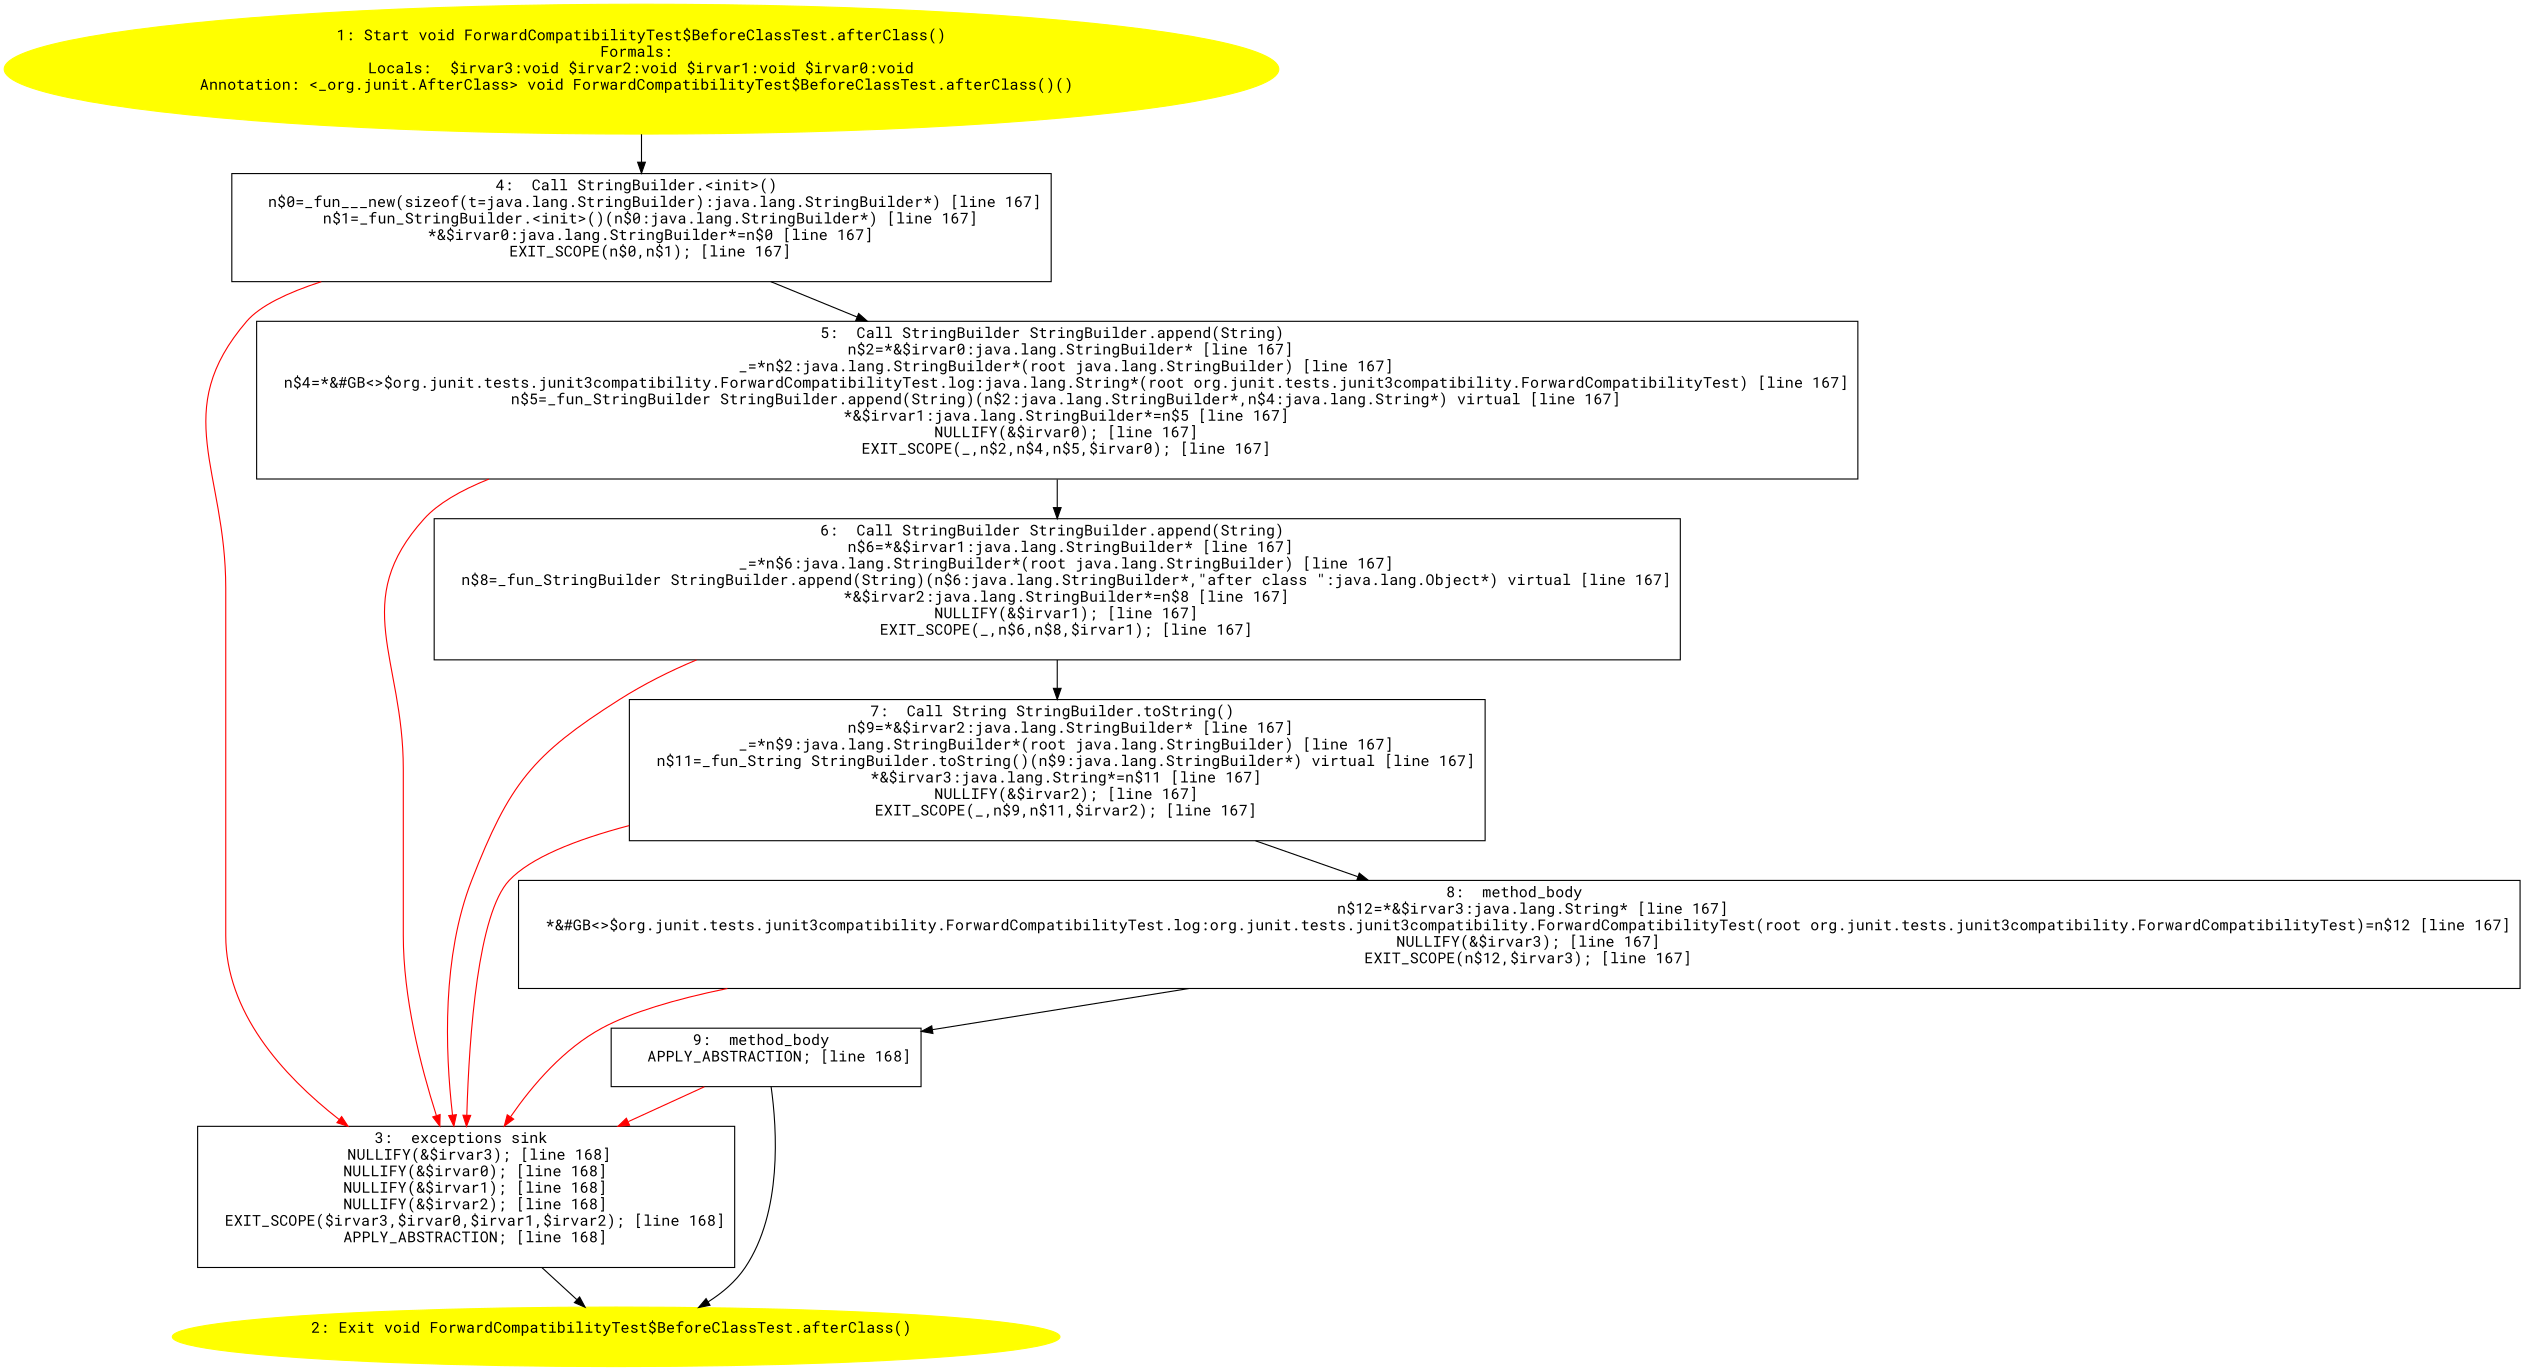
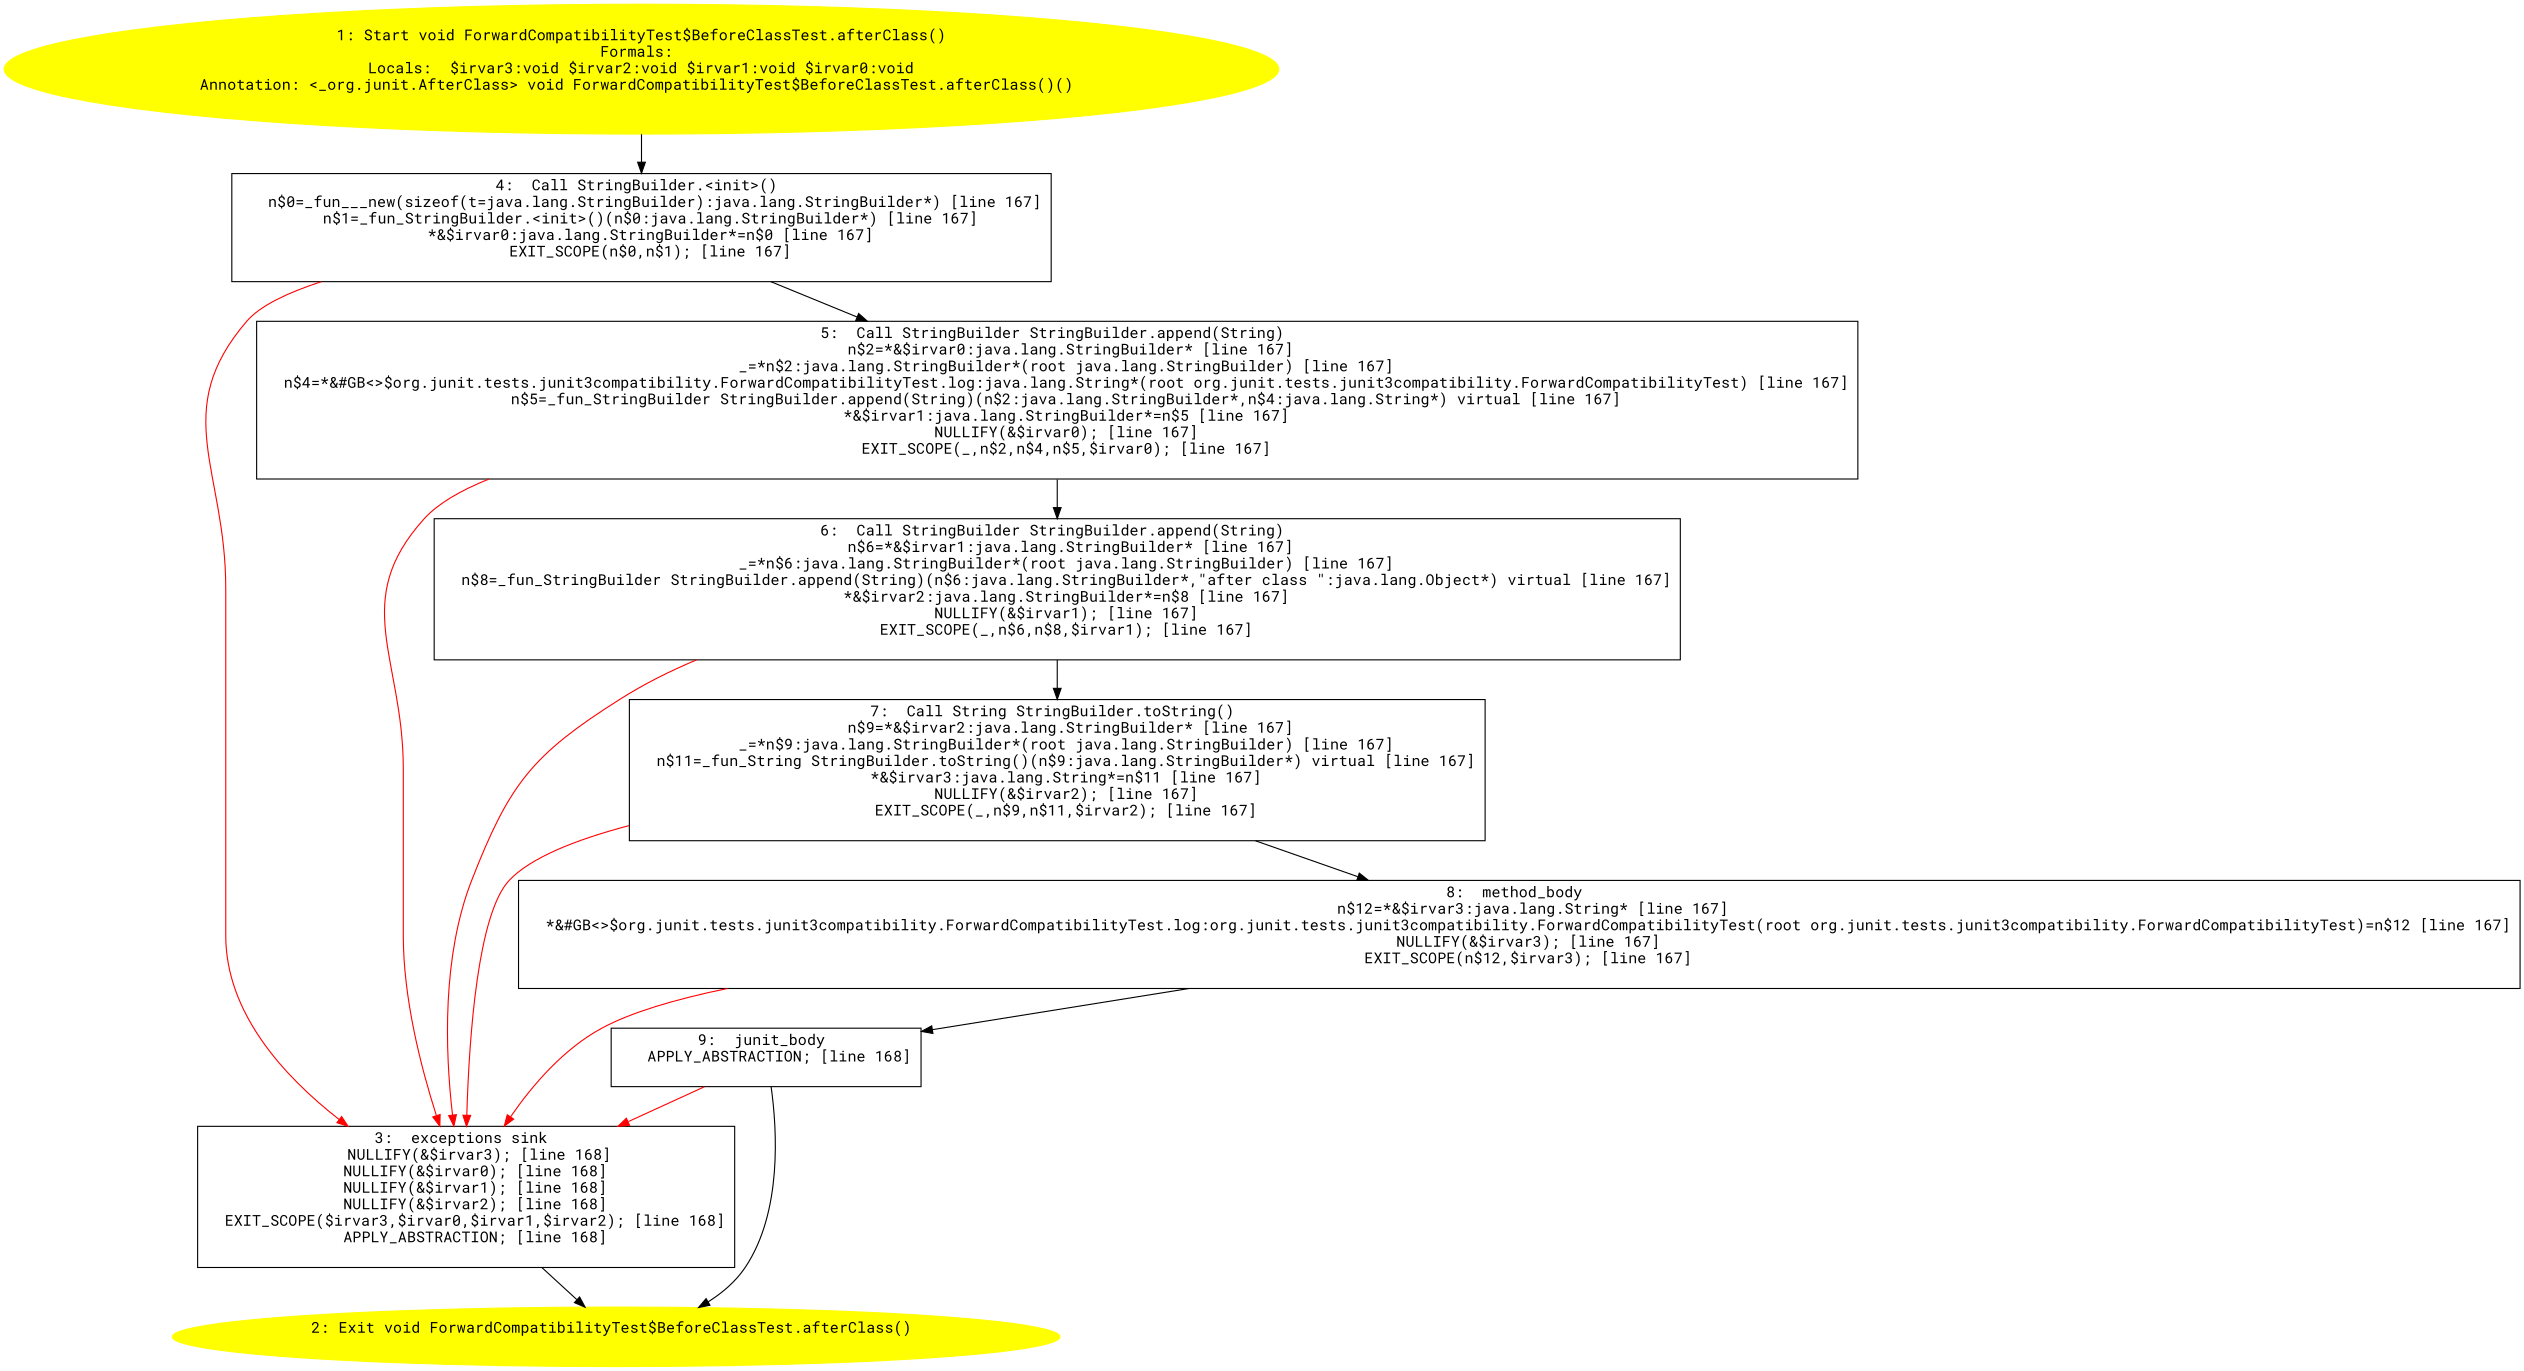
(766, 1057) -> (766, 1057)
